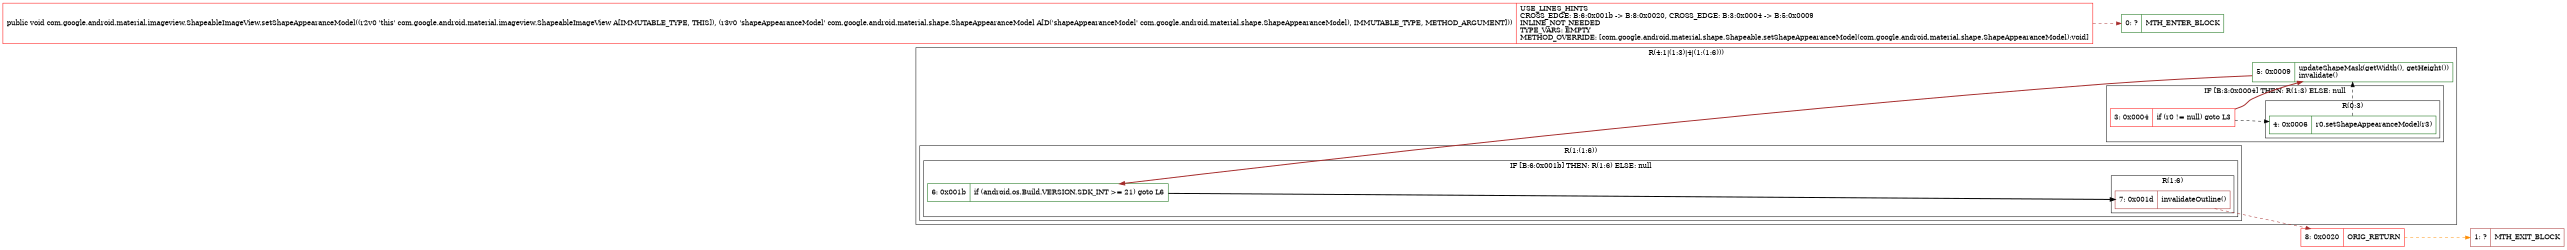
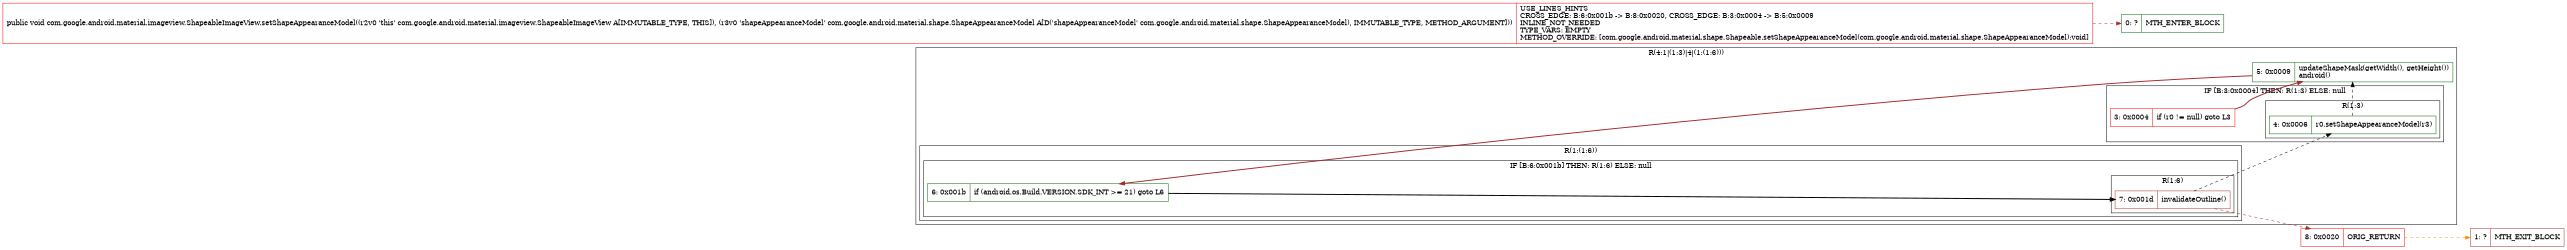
(2319, 76) -> (2315, 76)
(2353, 106) -> (2353, 106)
(2250, 121) -> (2260, 163)
